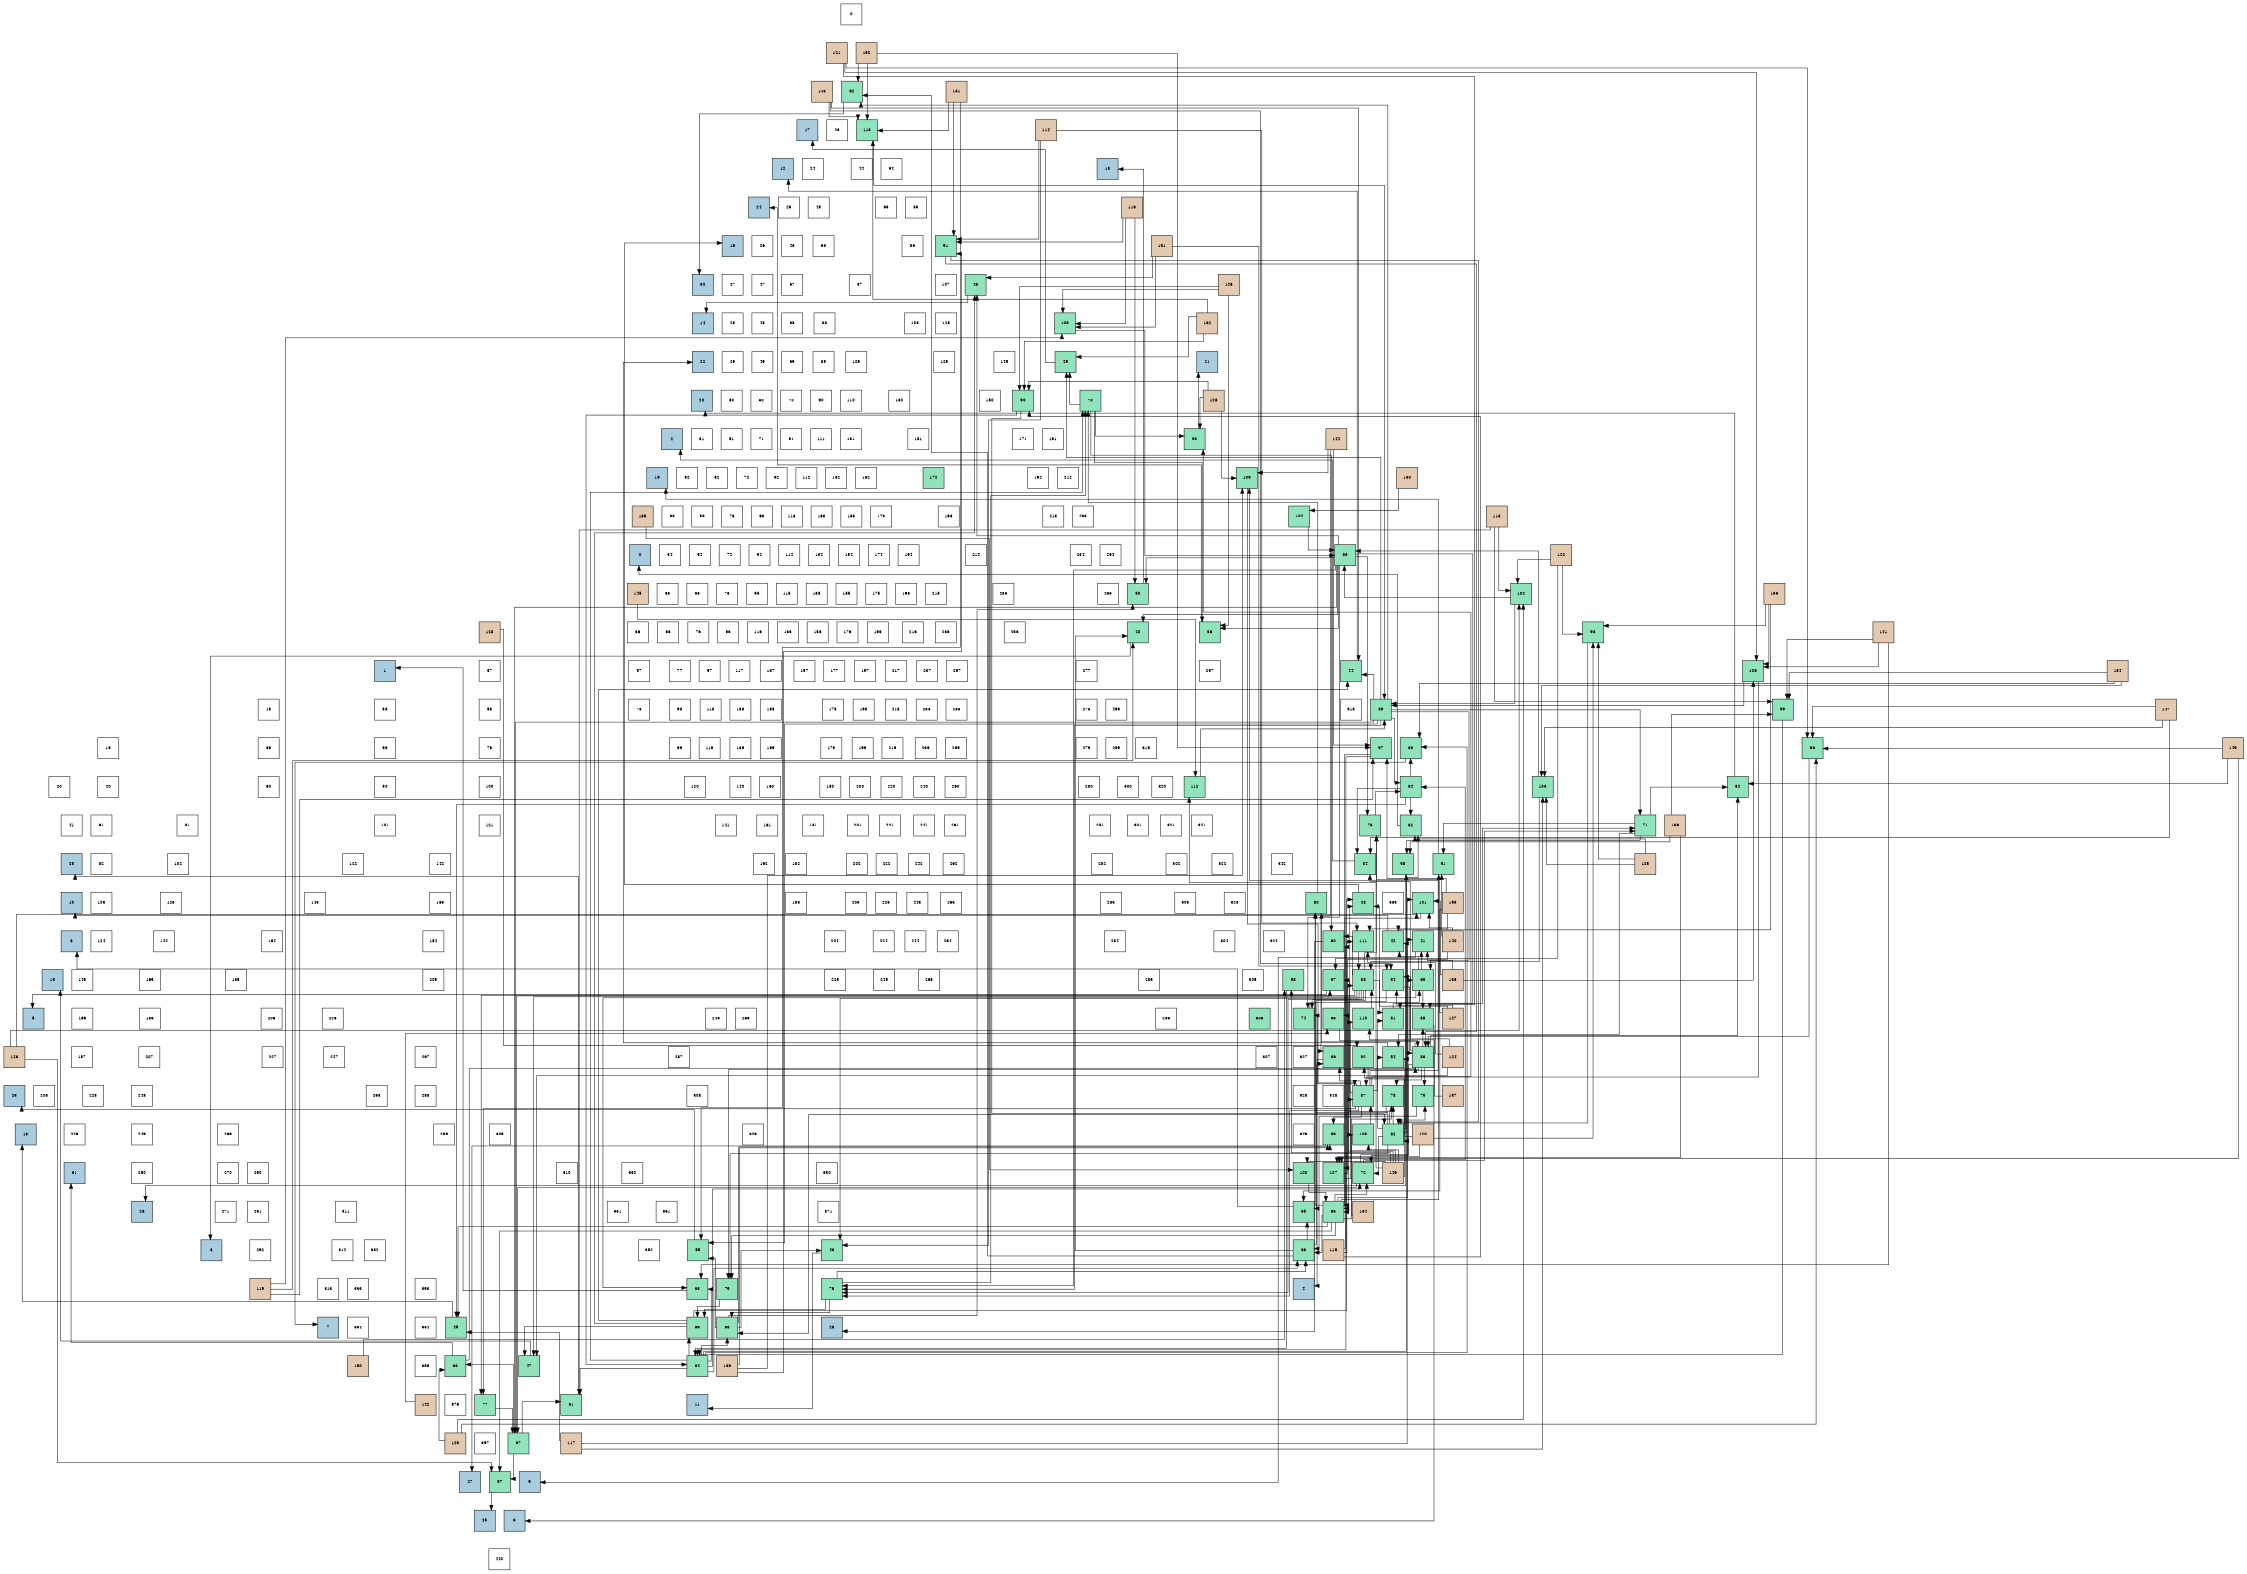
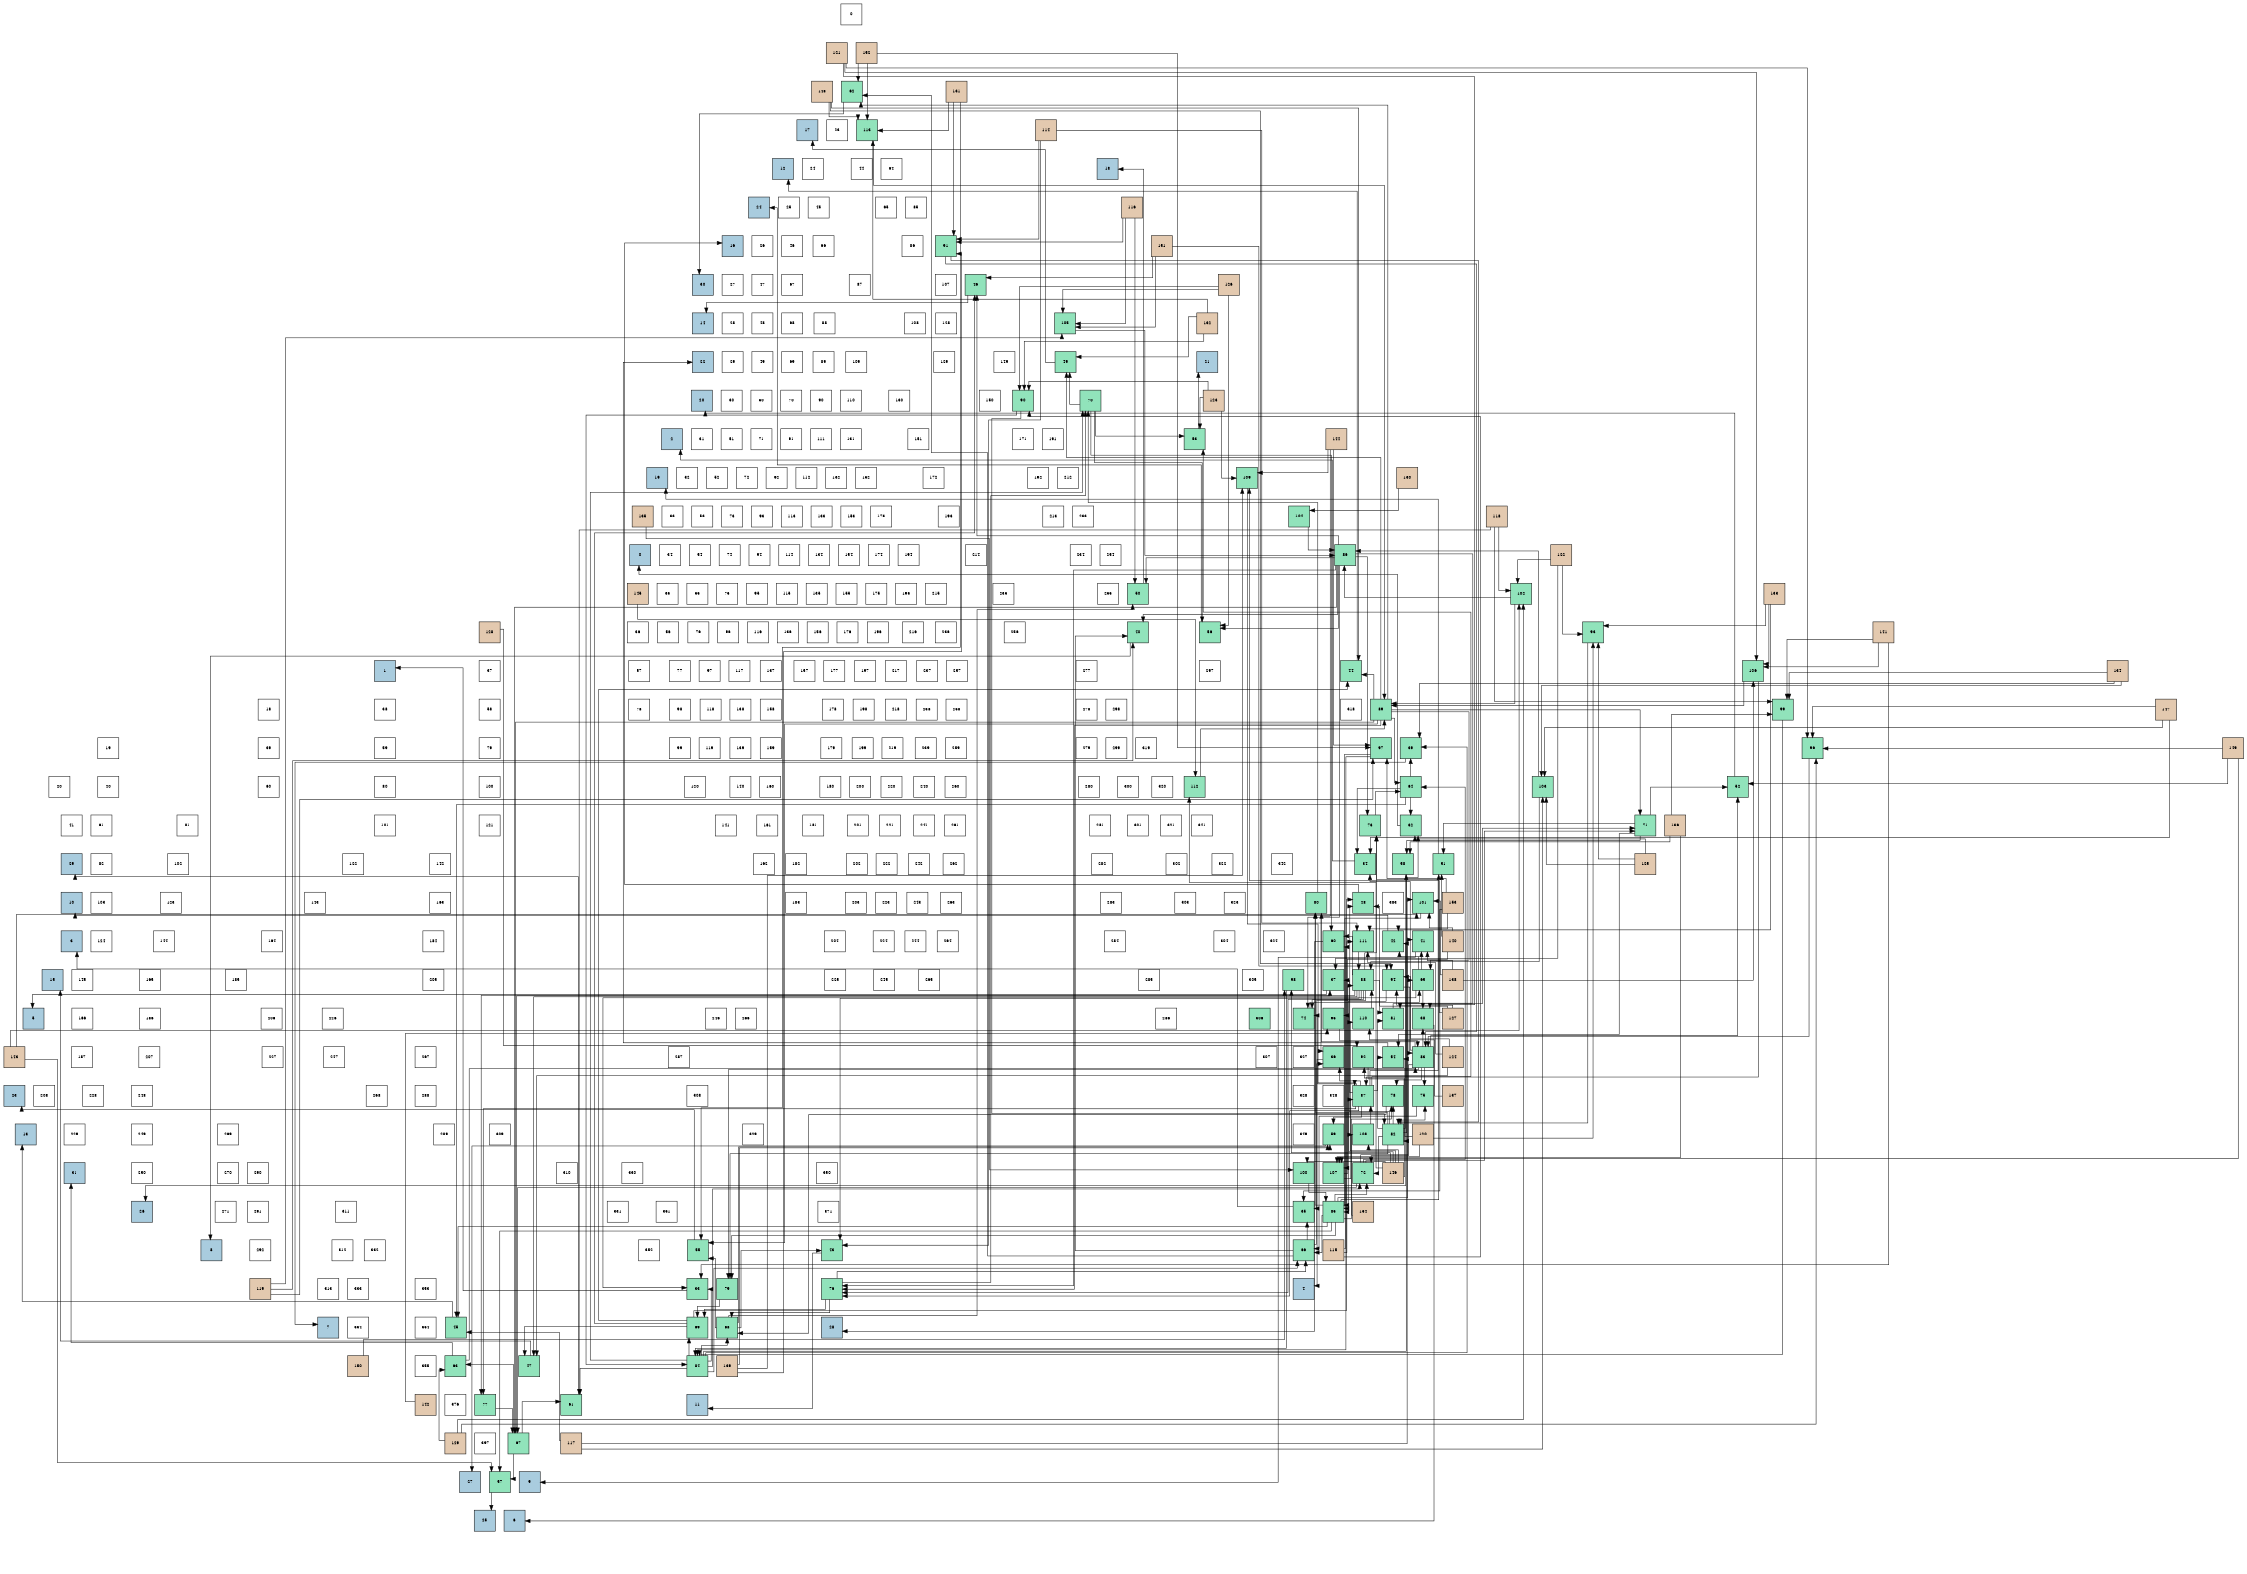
(934, 478) -> (934, 478)
(499, 1559) -> none
